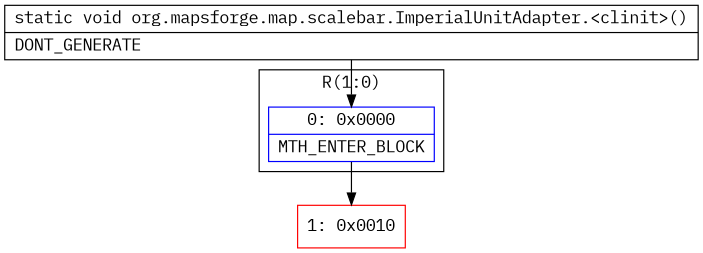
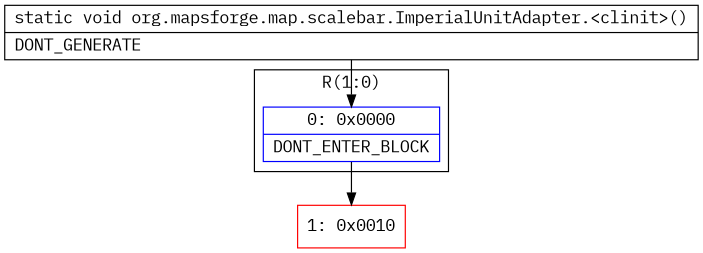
(351, 147) -> (351, 147)
